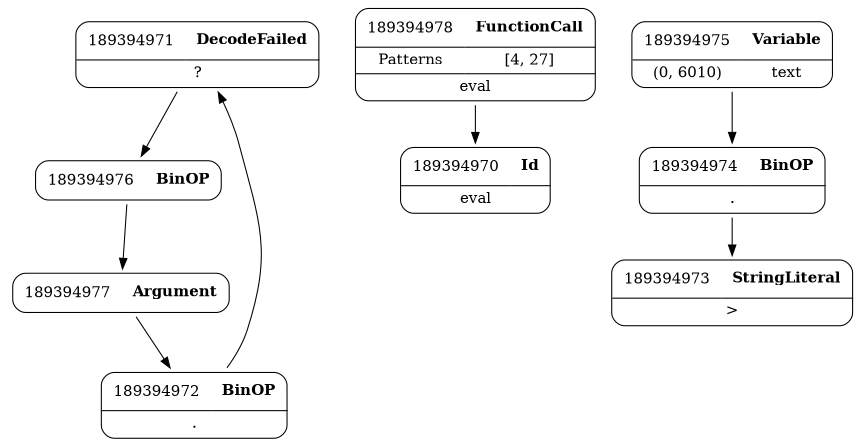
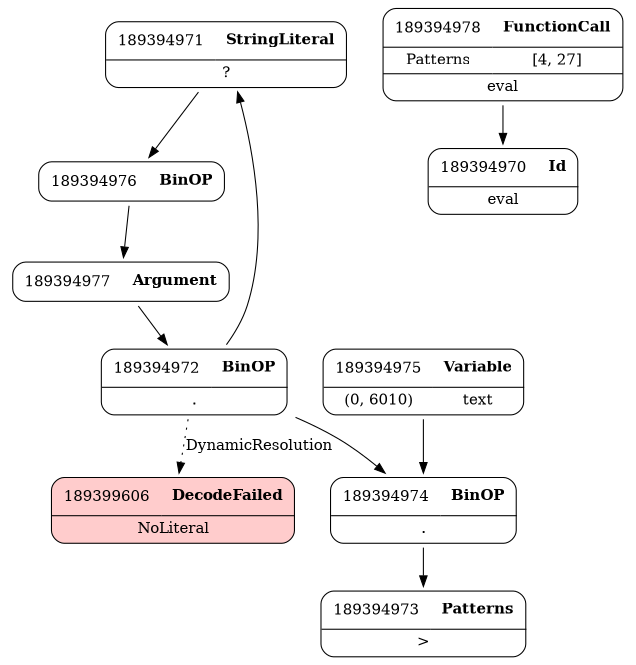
(252, 40) -> (281, 40)
(787, 278) -> (478, 609)
none -> (338, 439)
none -> (173, 510)
